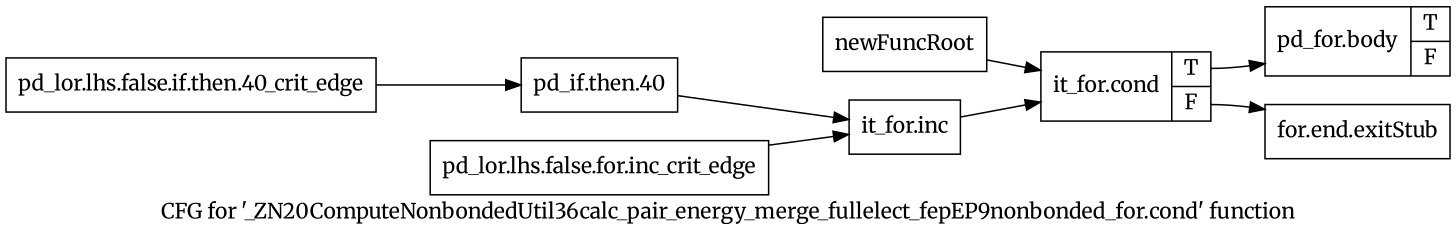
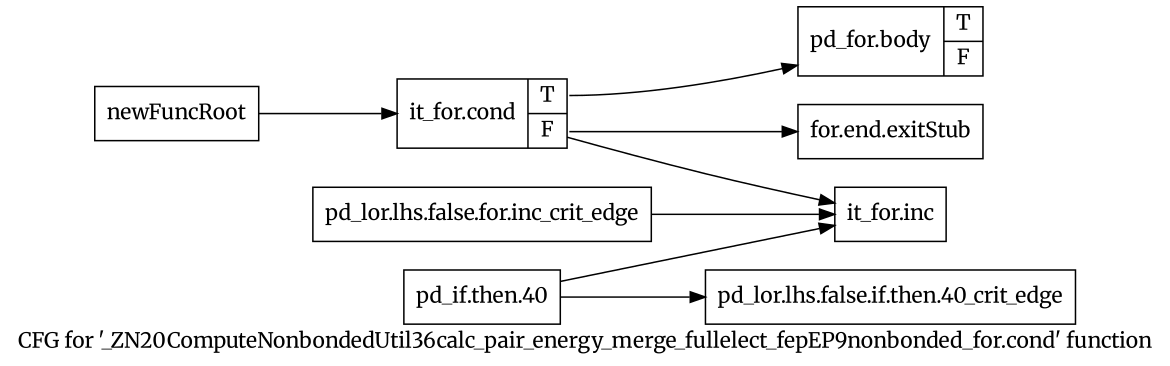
(441, 85) -> (625, 297)
(993, 111) -> (693, 171)
